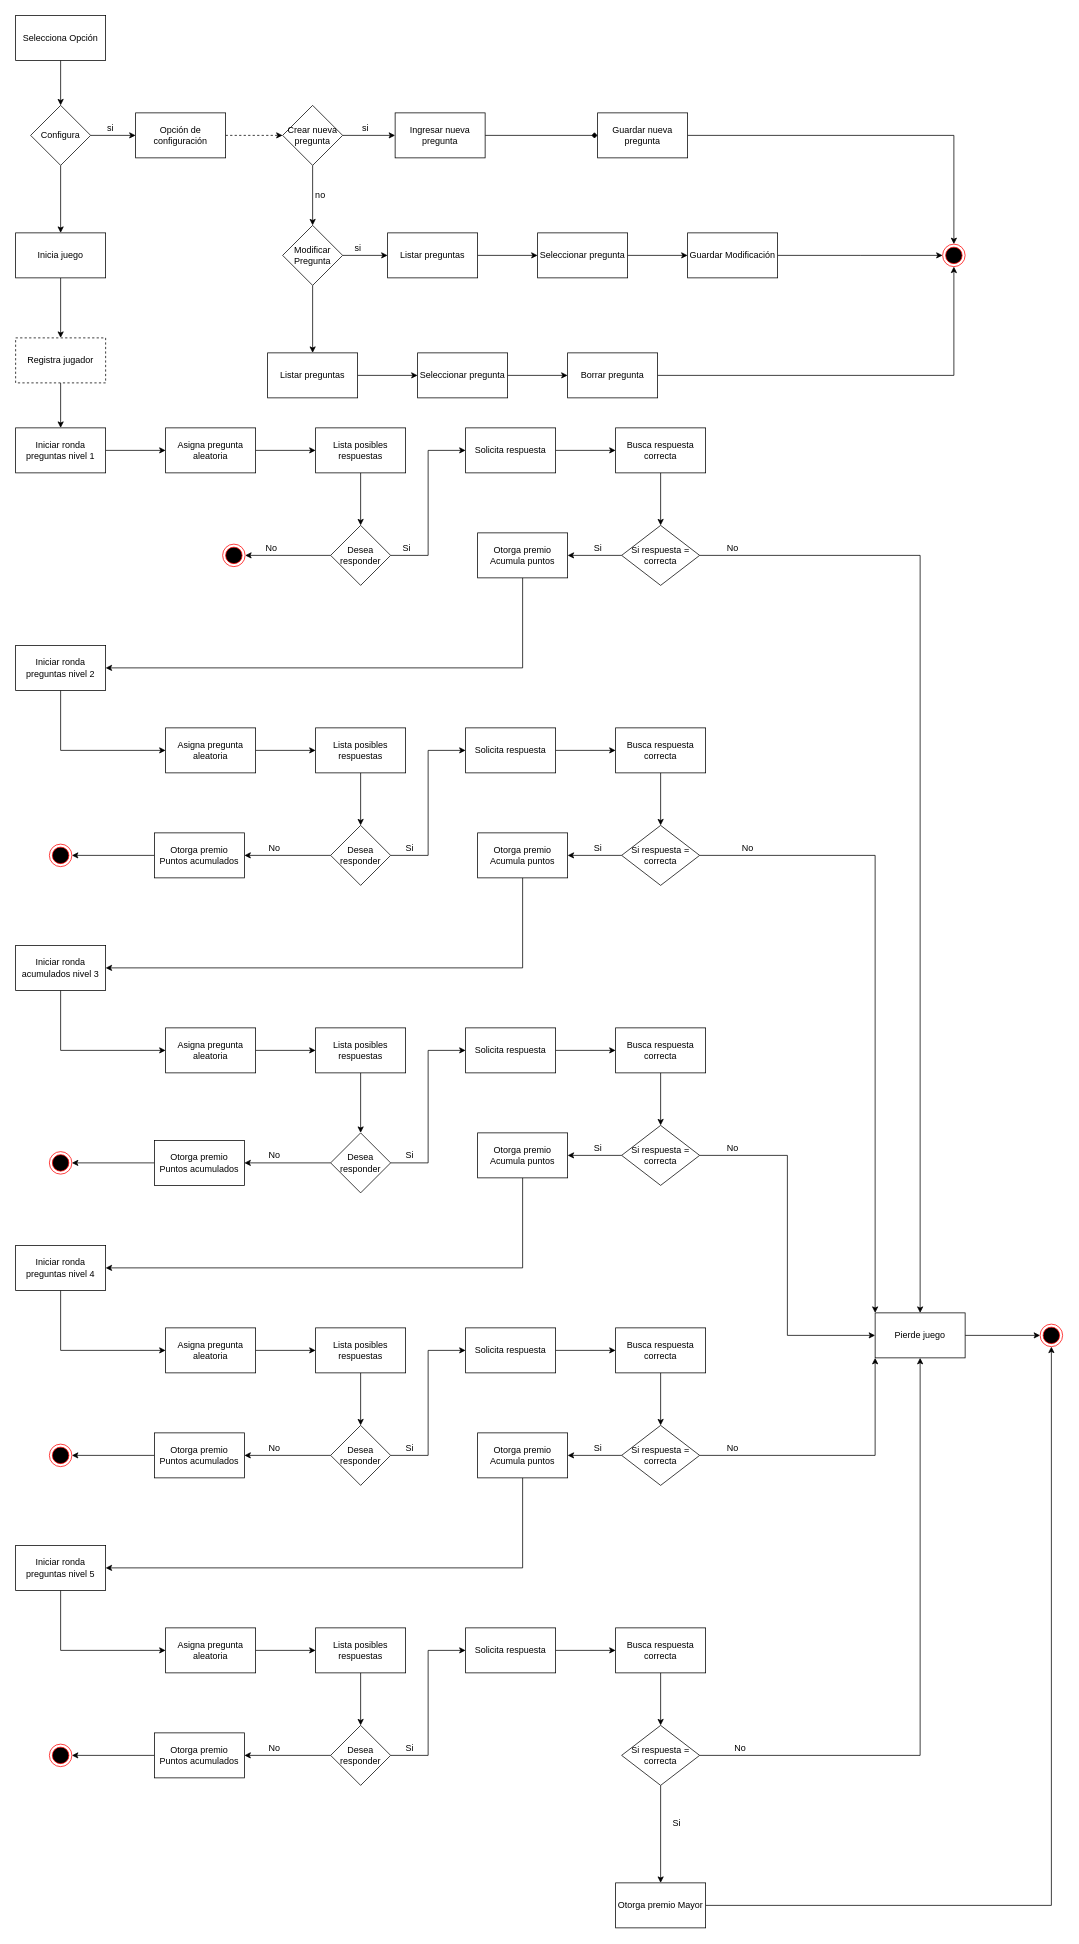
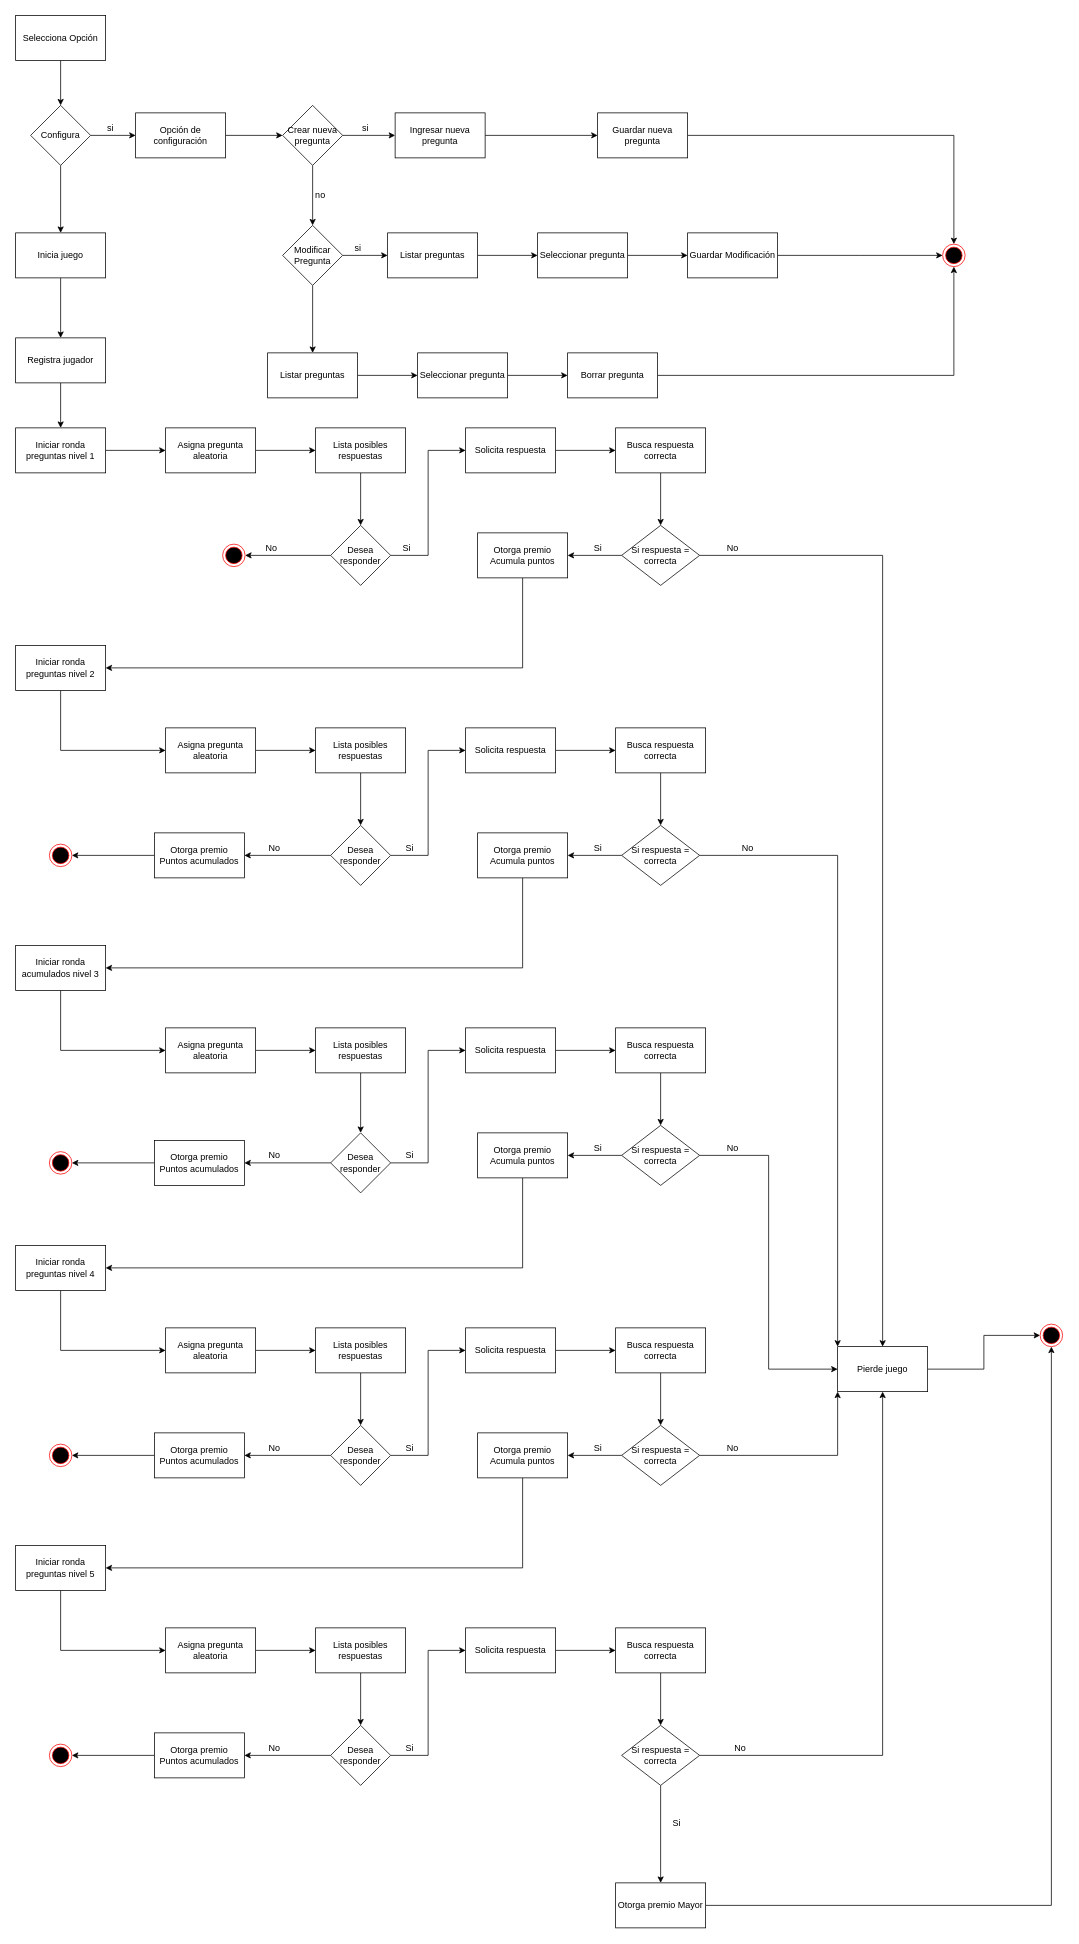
(250, 135) -> (250, 135)
(590, 135) -> (591, 135)
(60, 360) -> (60, 360)
(920, 1335) -> (882, 1369)
